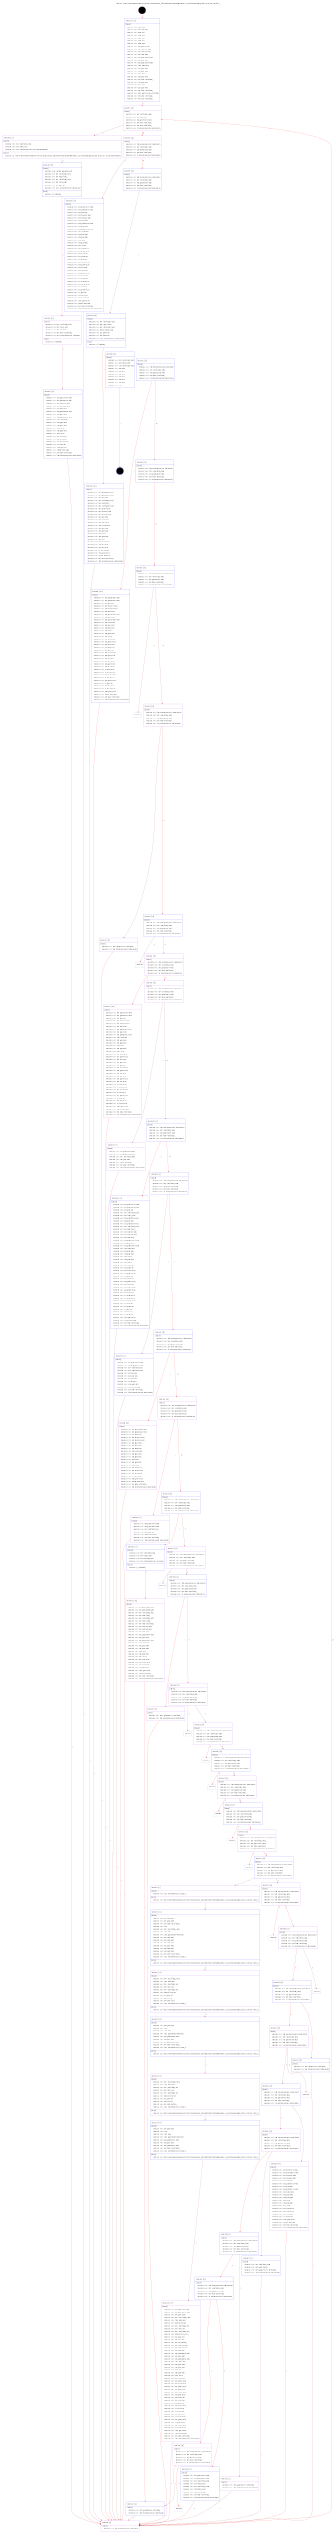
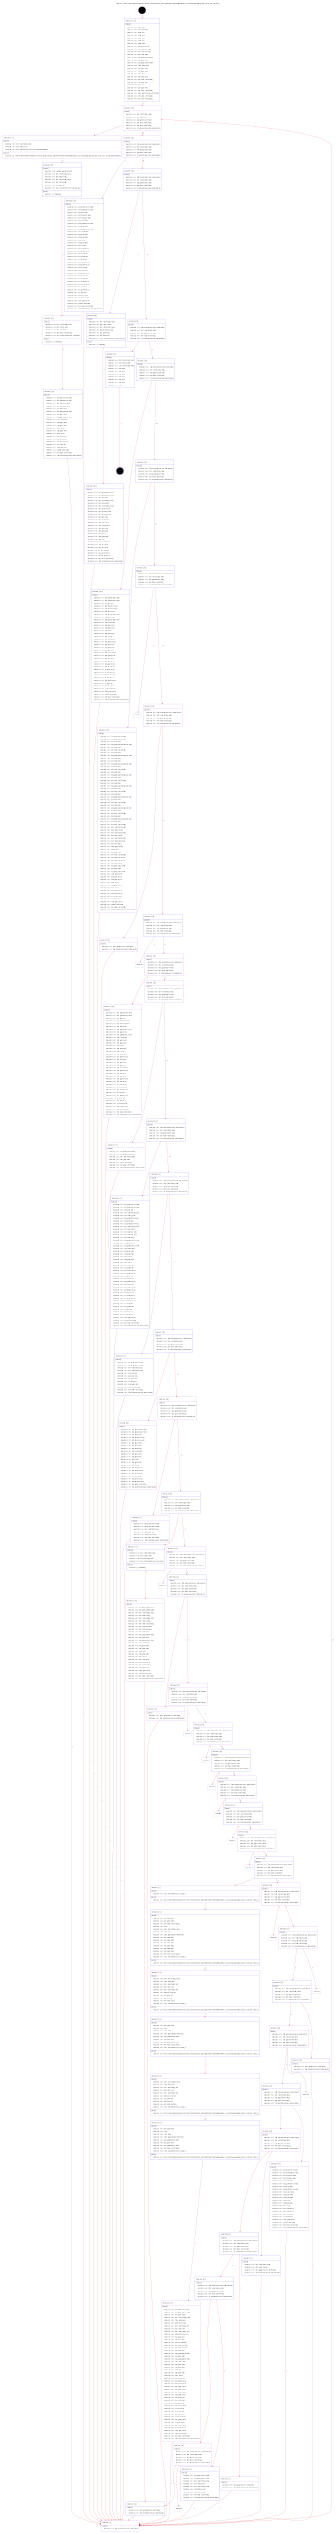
none -> (146, 330)
none -> (117, 820)
